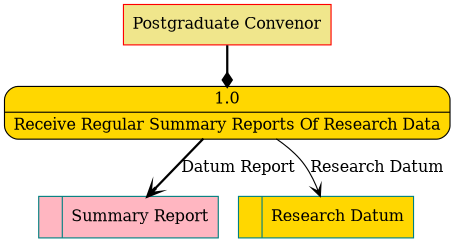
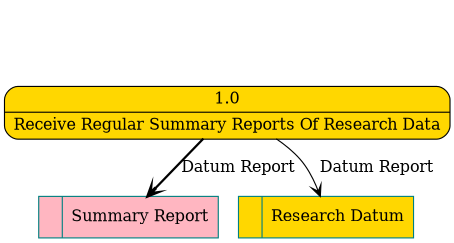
(227, 25) -> none
(377, 168) -> (377, 168)
